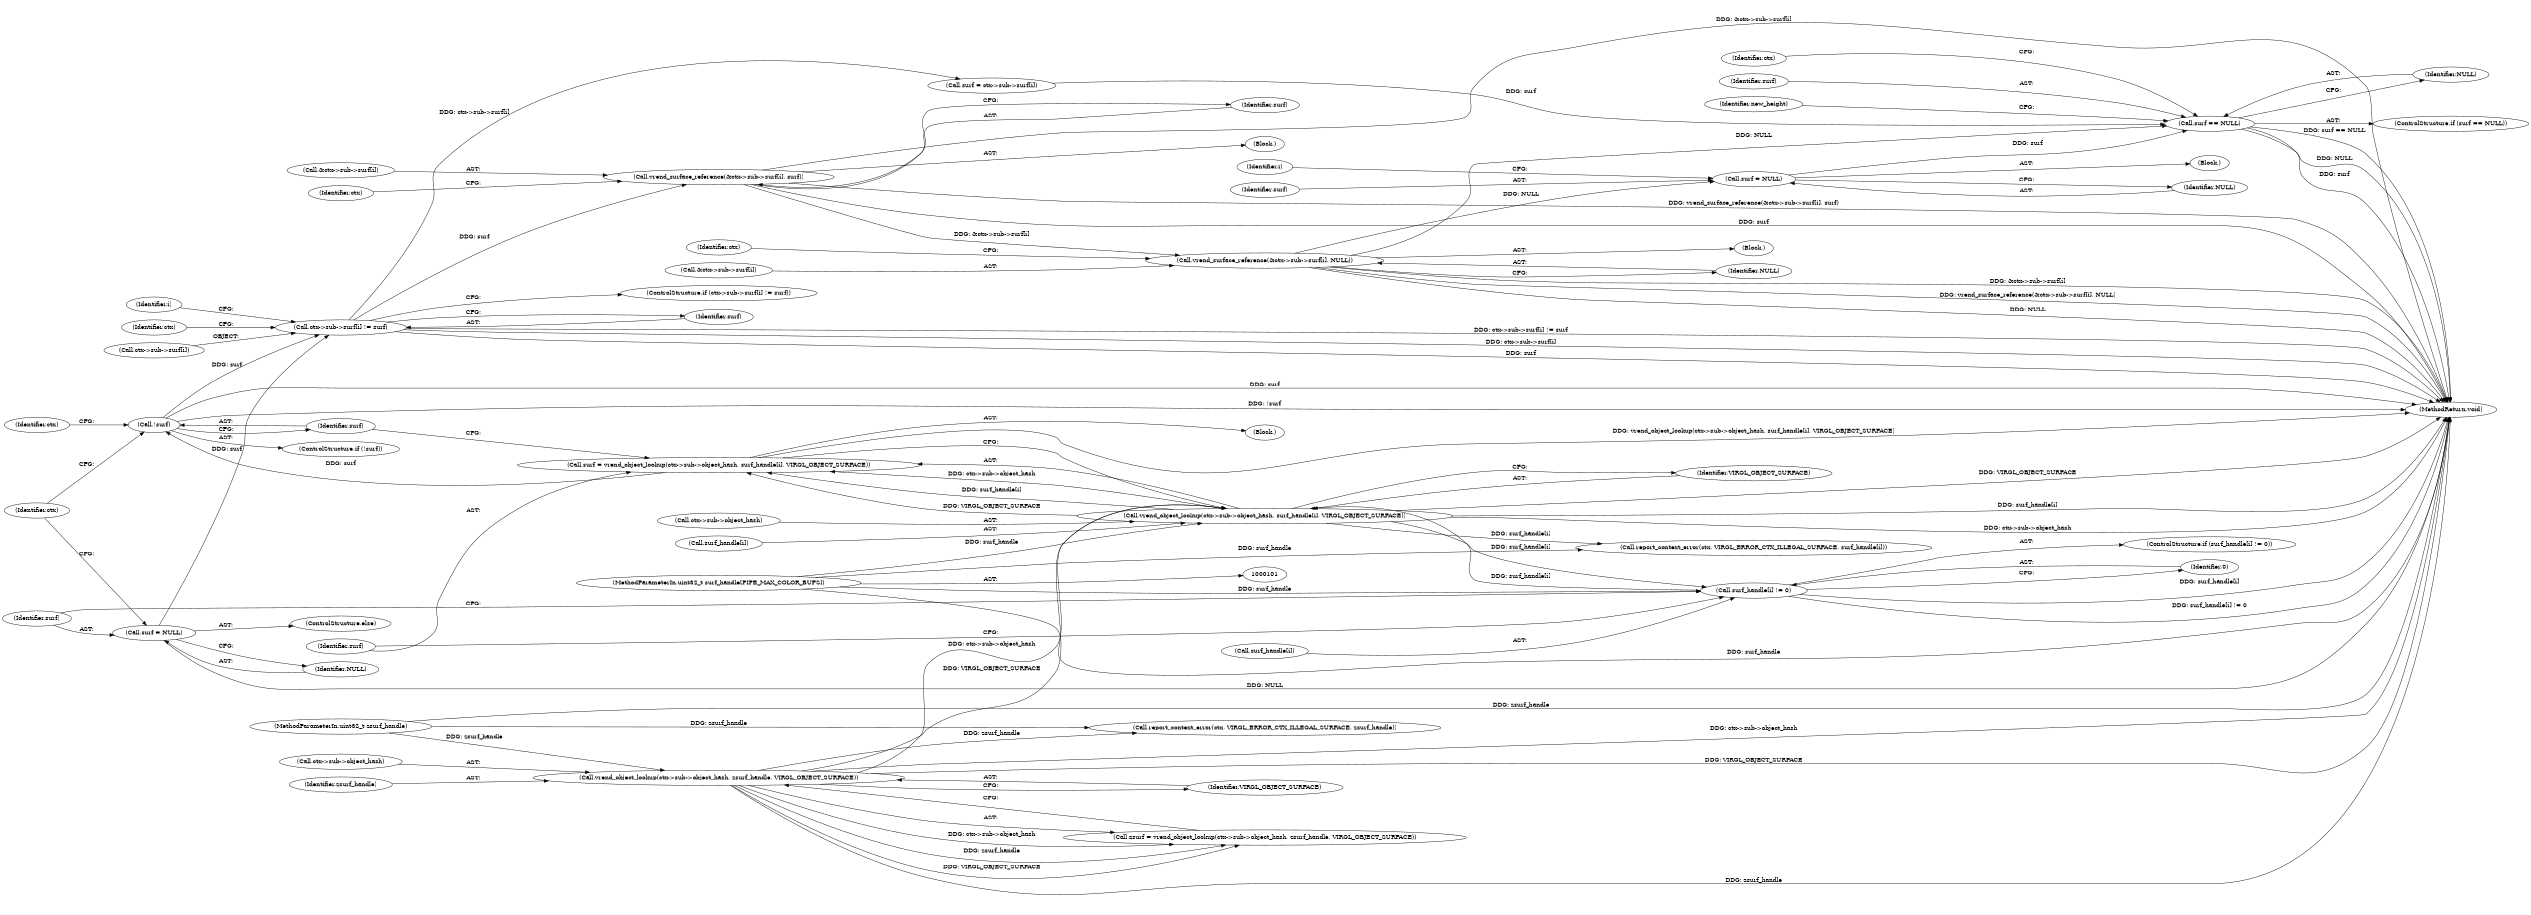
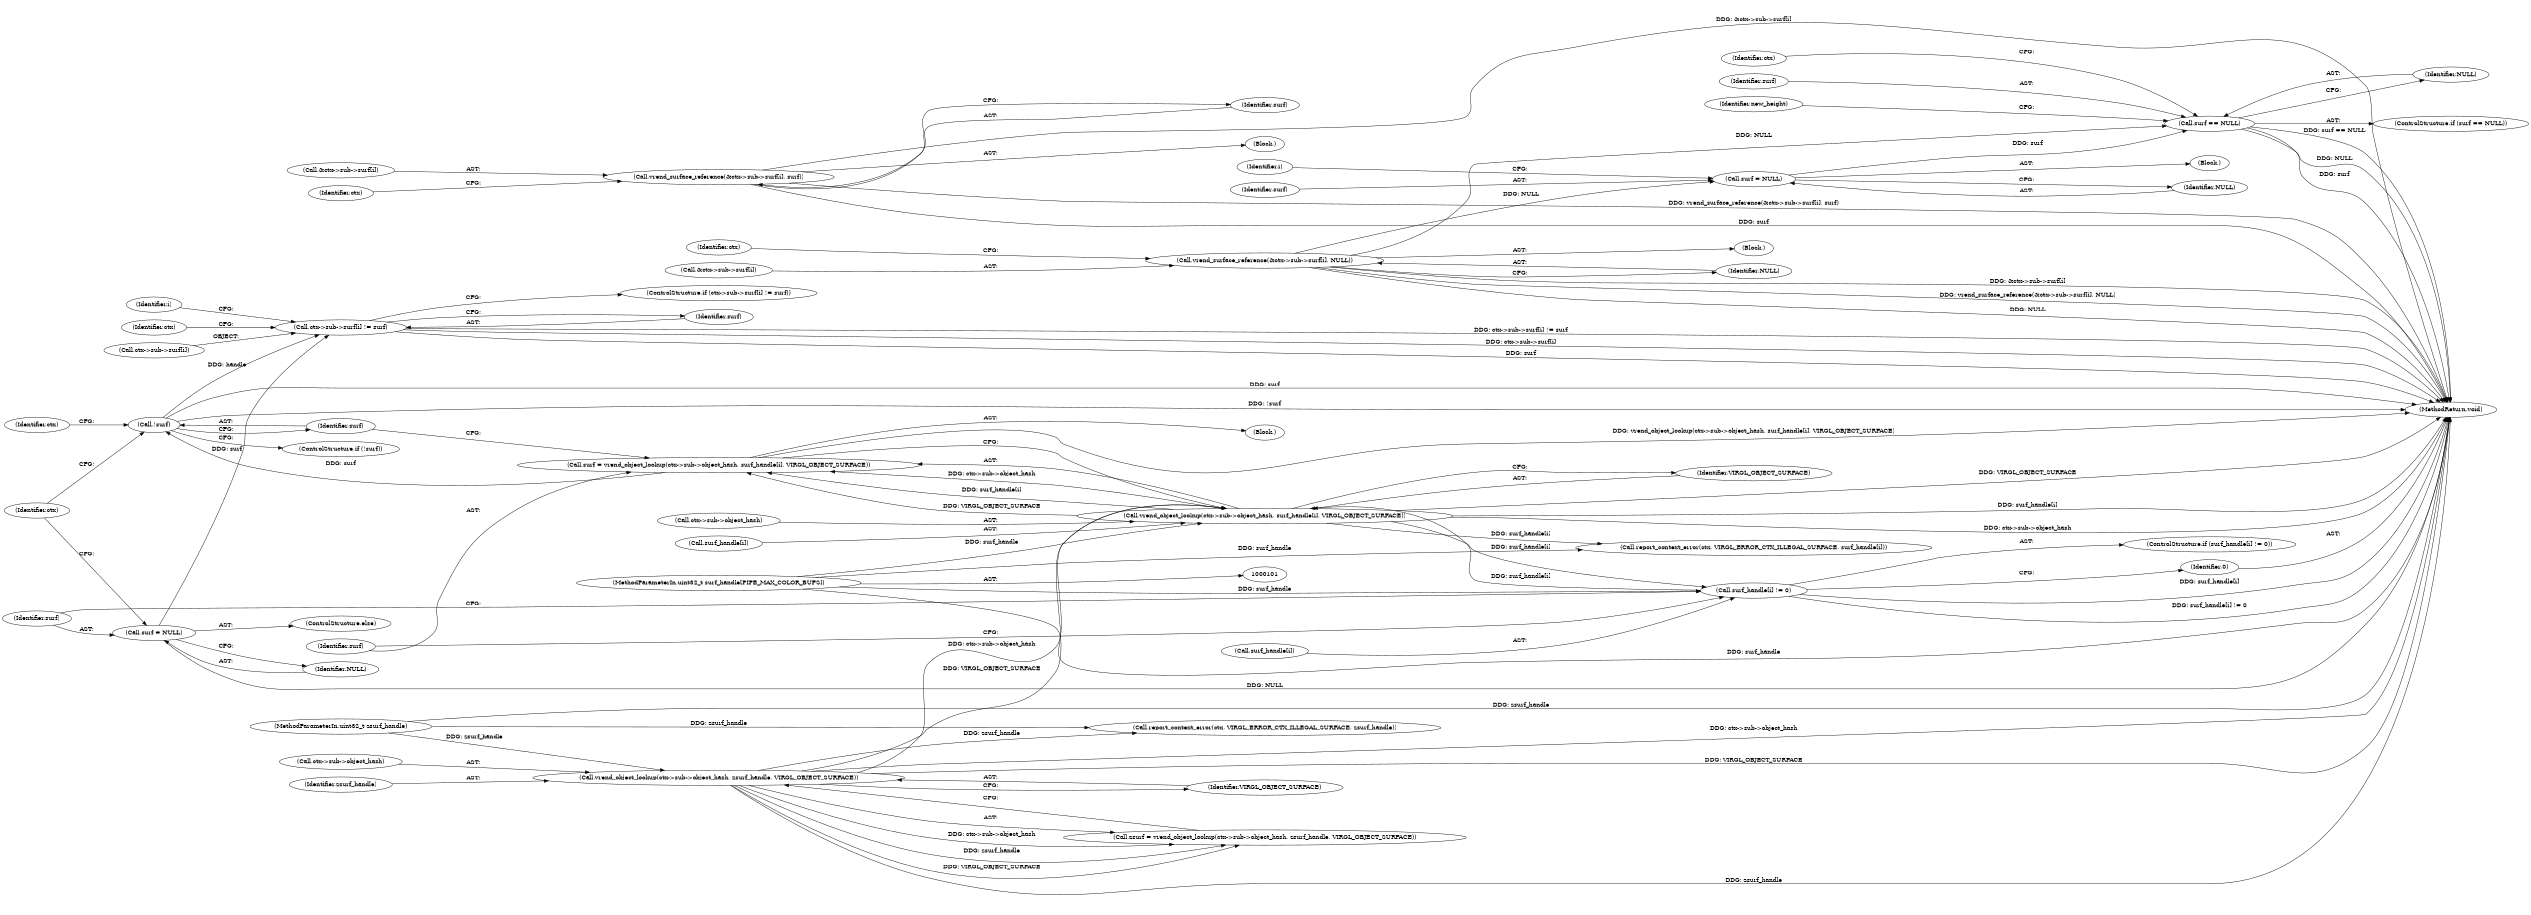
(992, 86) -> none
(512, 238) -> none
(956, 240) -> none
(227, 365) -> (227, 365)
(227, 438) -> (227, 438)
(1988, 568) -> (2369, 534)
